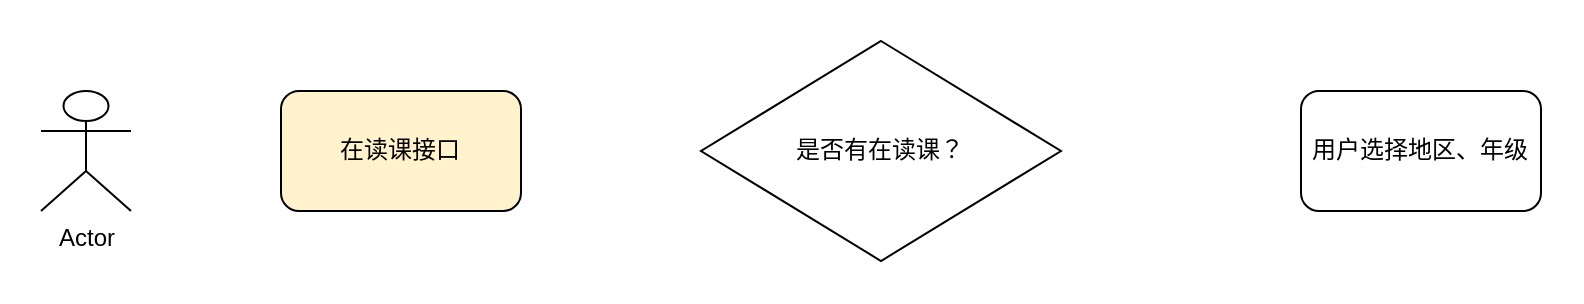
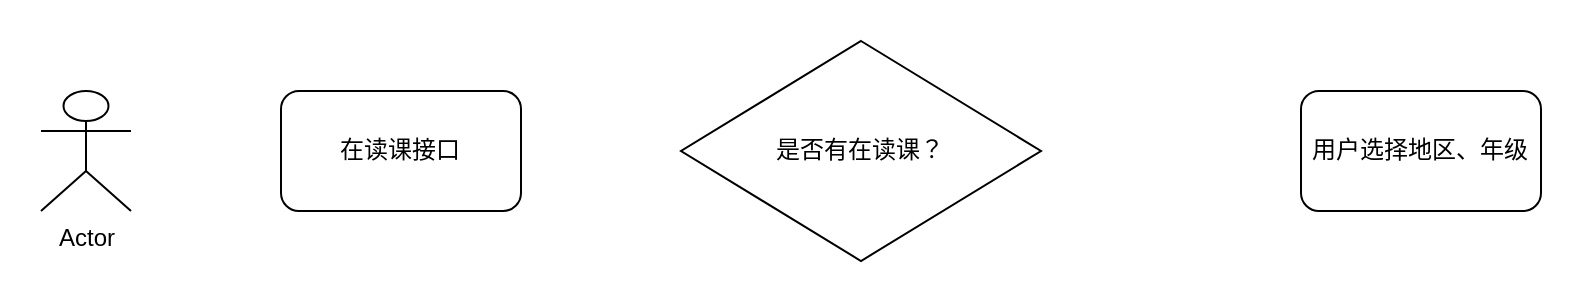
(401, 151) -> (401, 151)
(881, 151) -> (861, 151)
